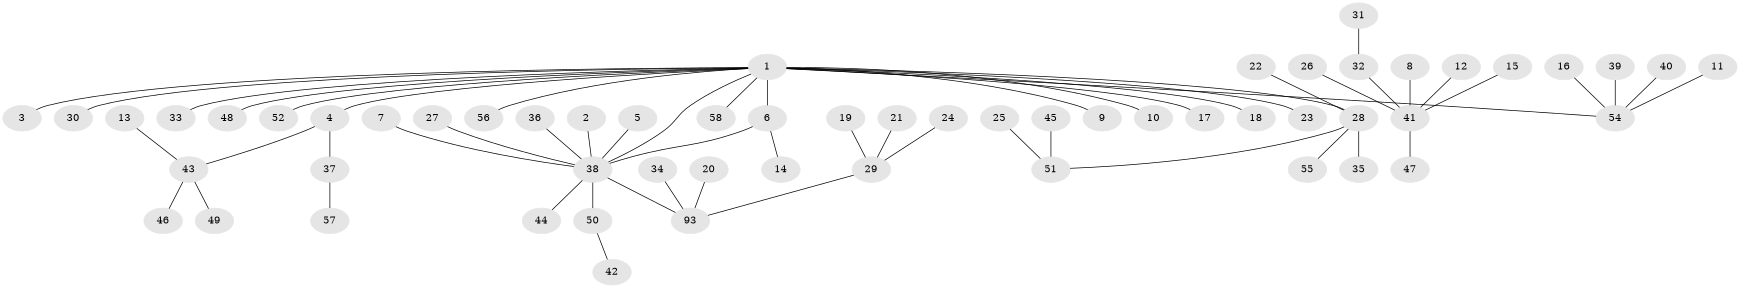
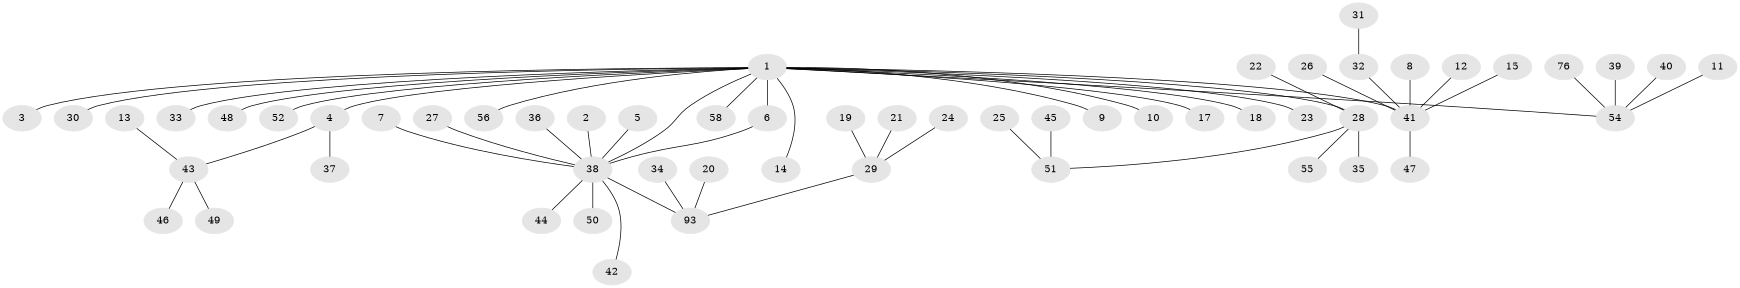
(1564, 67) -> (1564, 67)
none -> (1230, 85)
(774, 144) -> (795, 116)
(330, 221) -> none
(602, 246) -> (620, 218)
